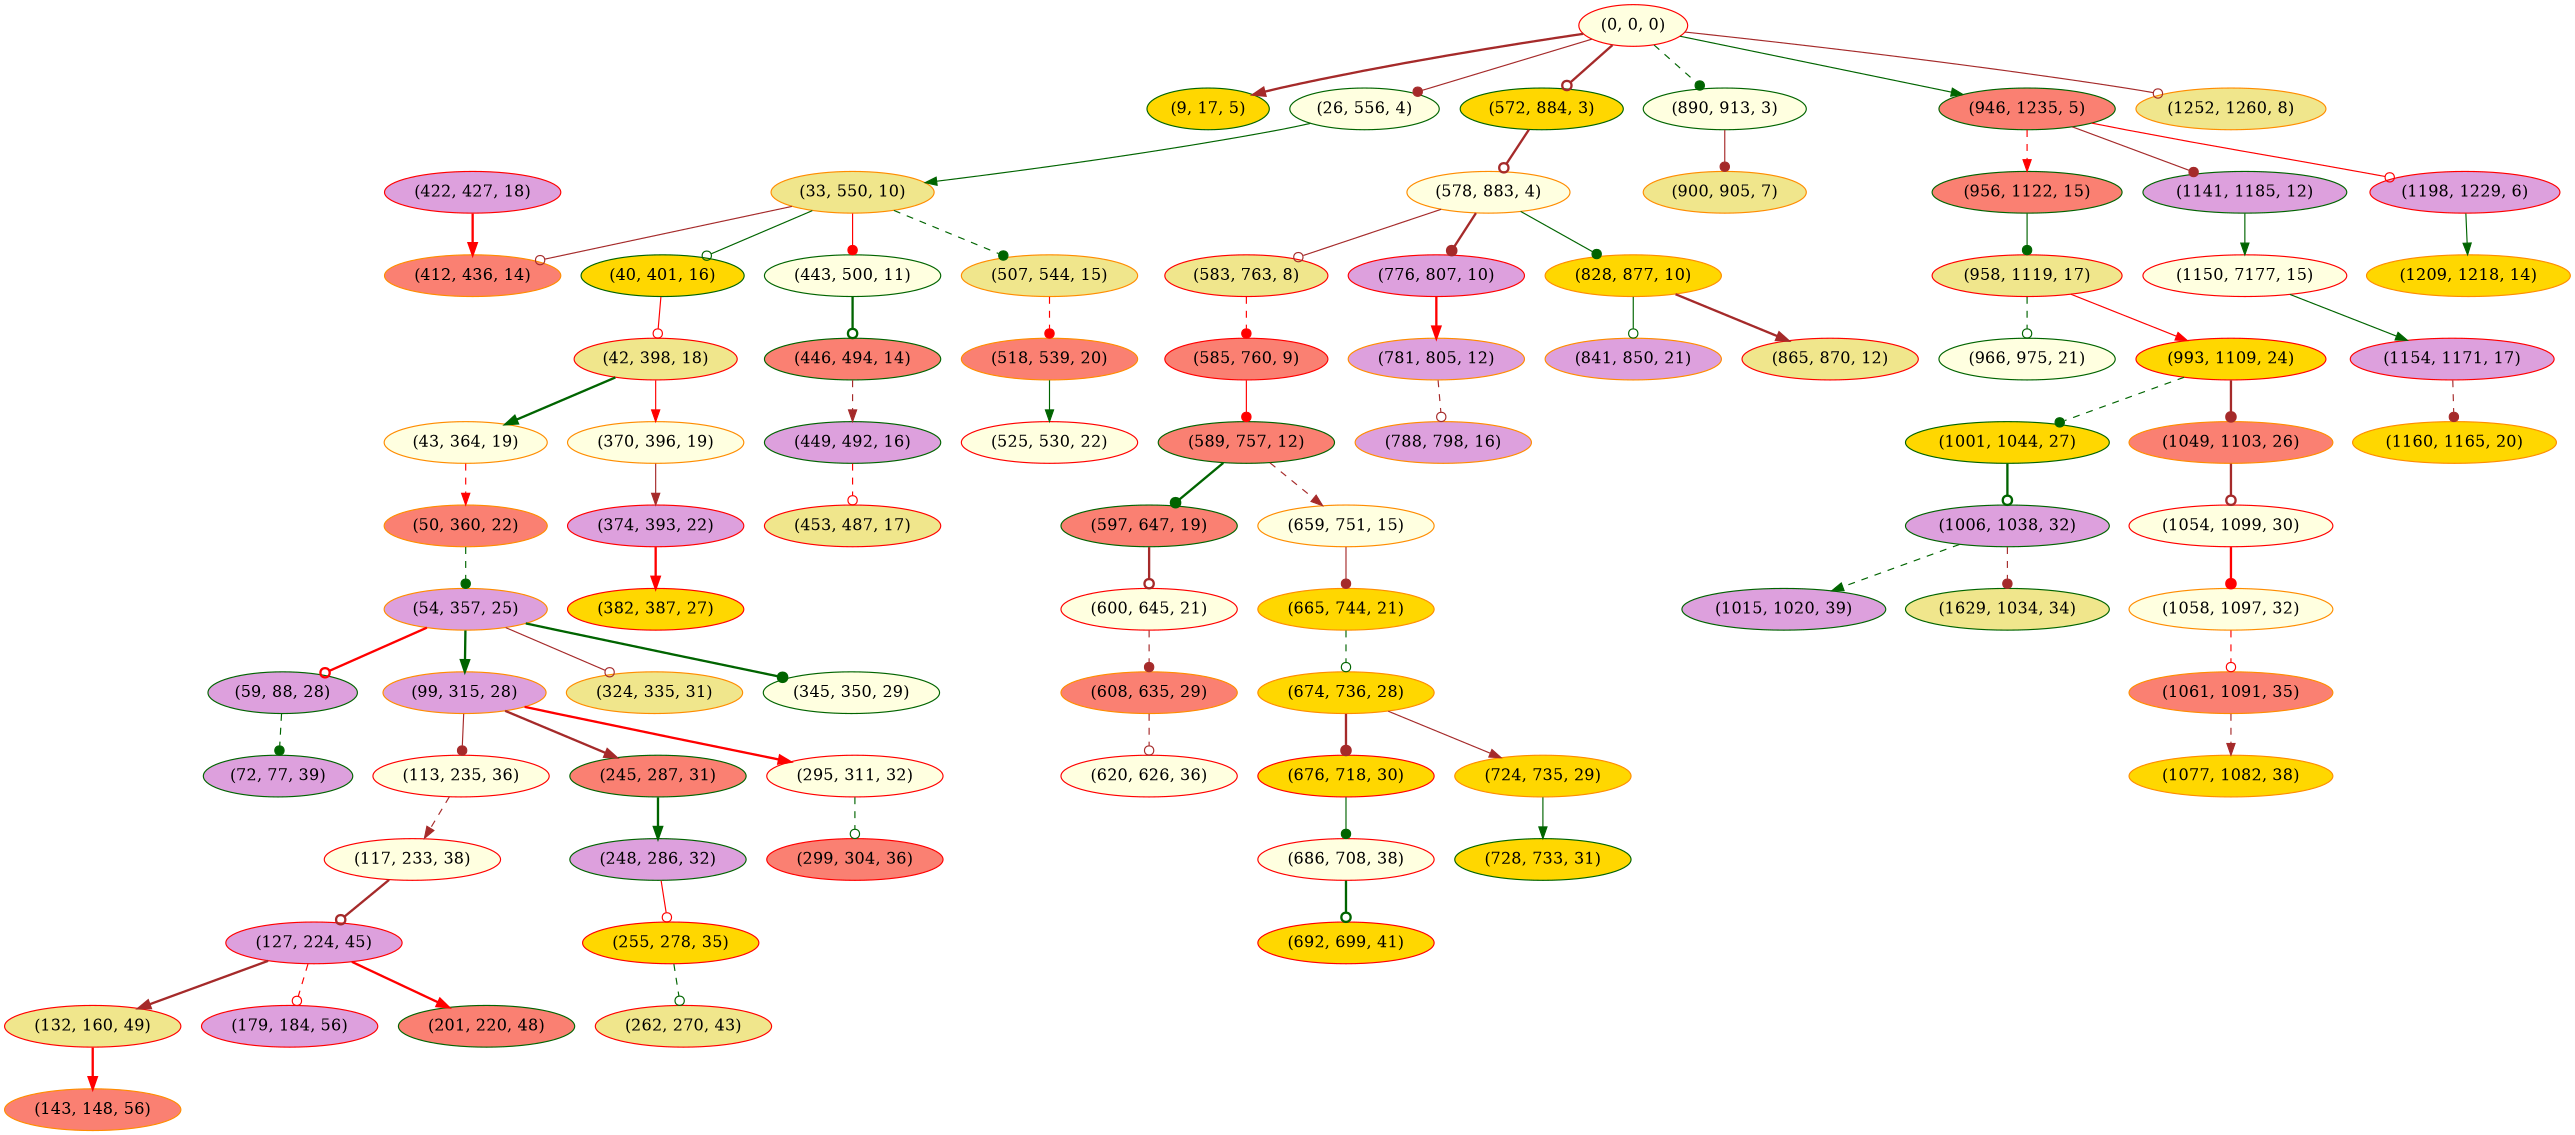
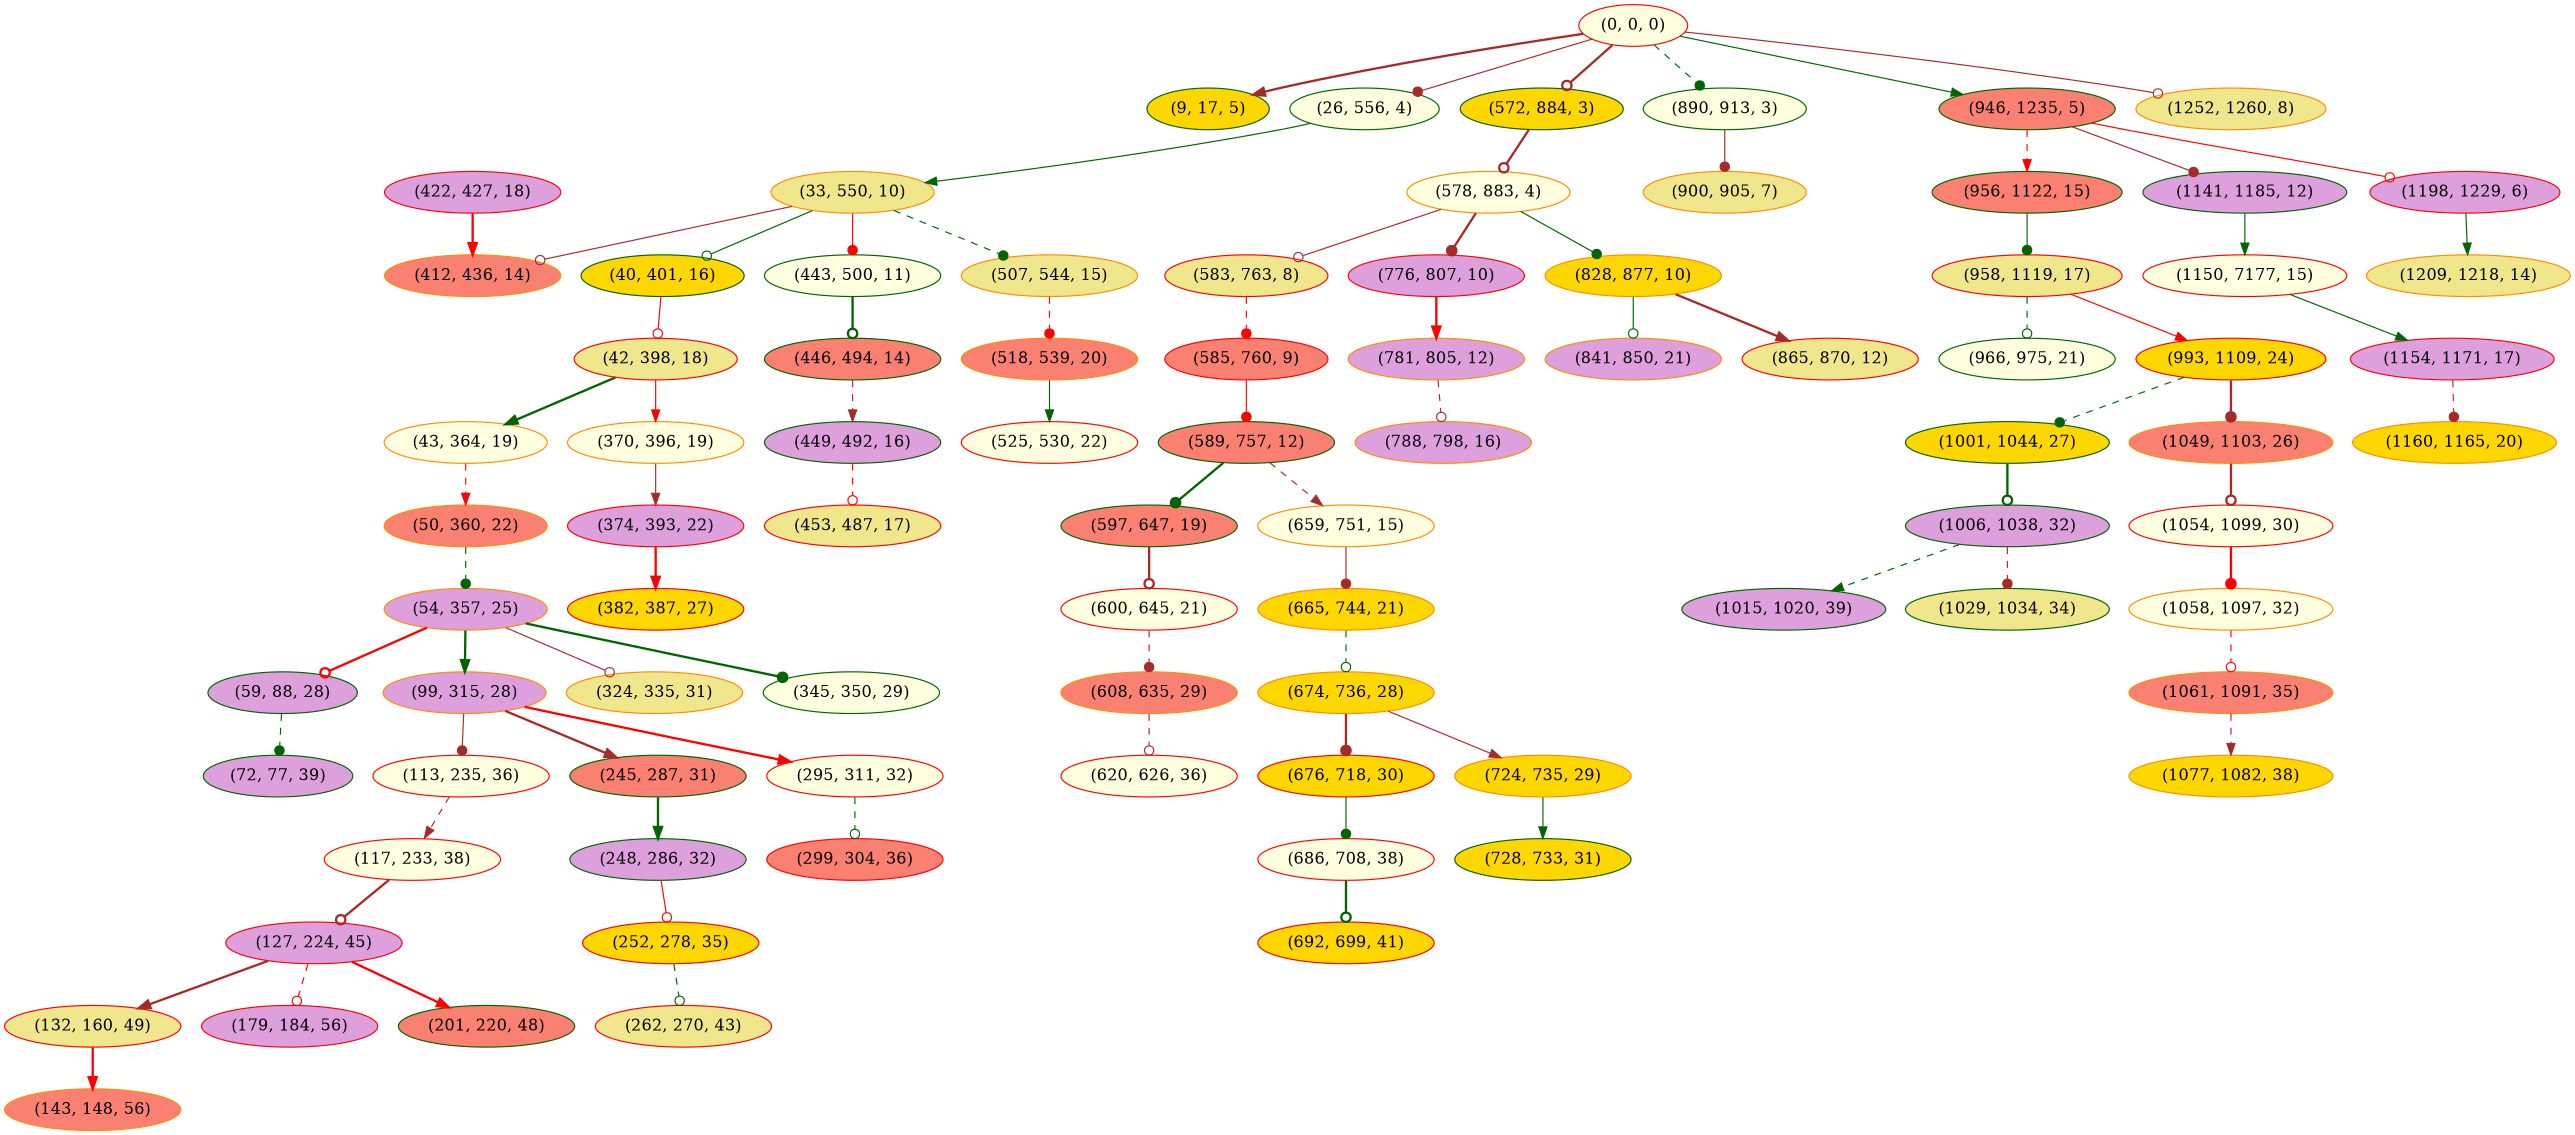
(2468, 276) -> (2468, 276)
(2007, 609) -> (2007, 609)
(671, 943) -> (671, 943)
